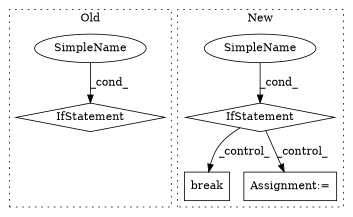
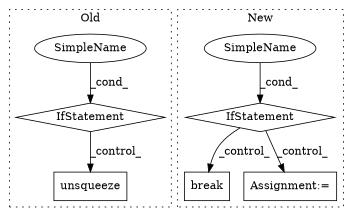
none -> (90, 186)
